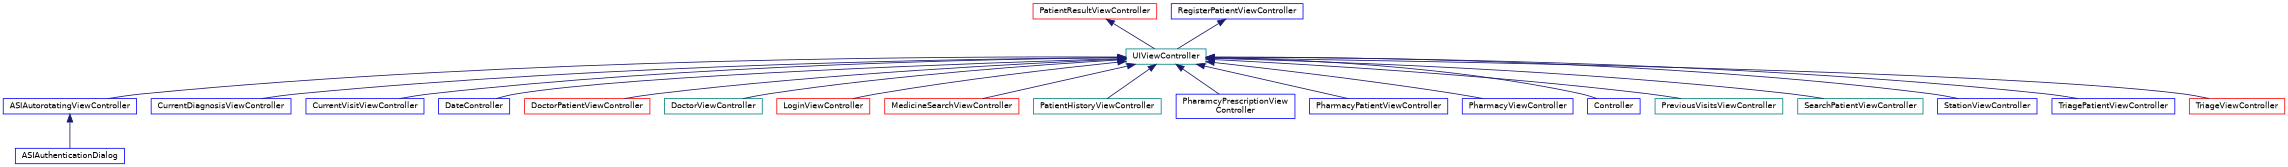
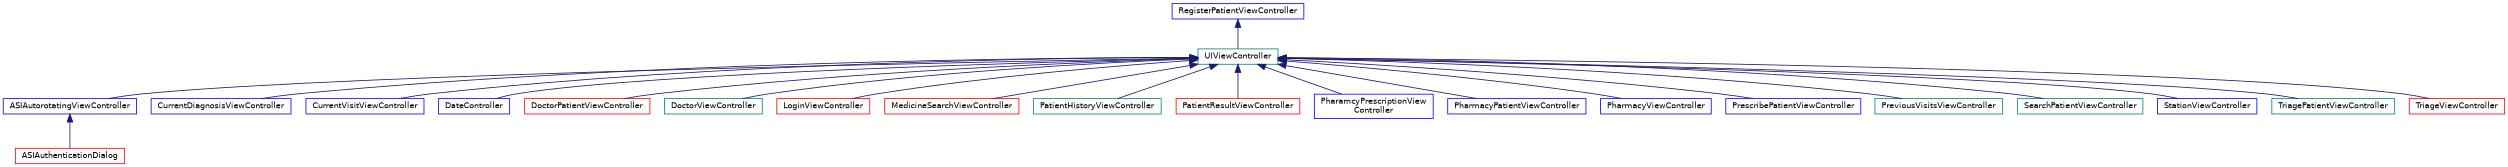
(1134, 36) -> (1238, 86)
(1614, 106) -> (1793, 106)
(2113, 106) -> (2333, 106)
(70, 156) -> (70, 156)
